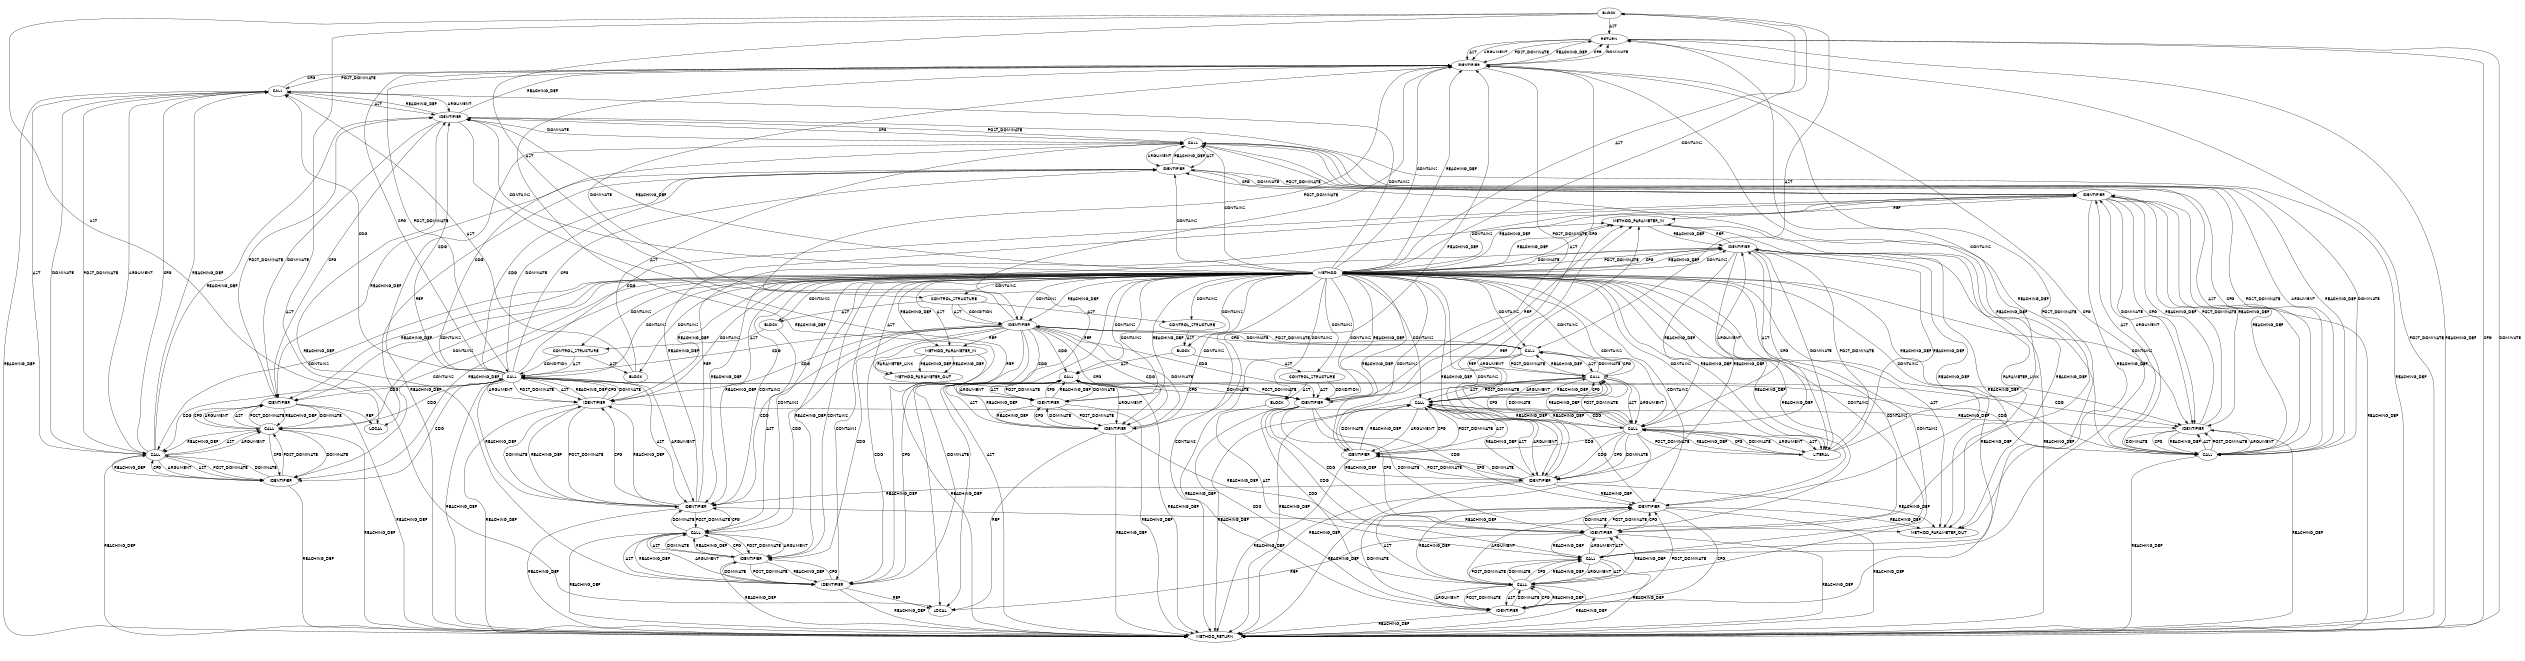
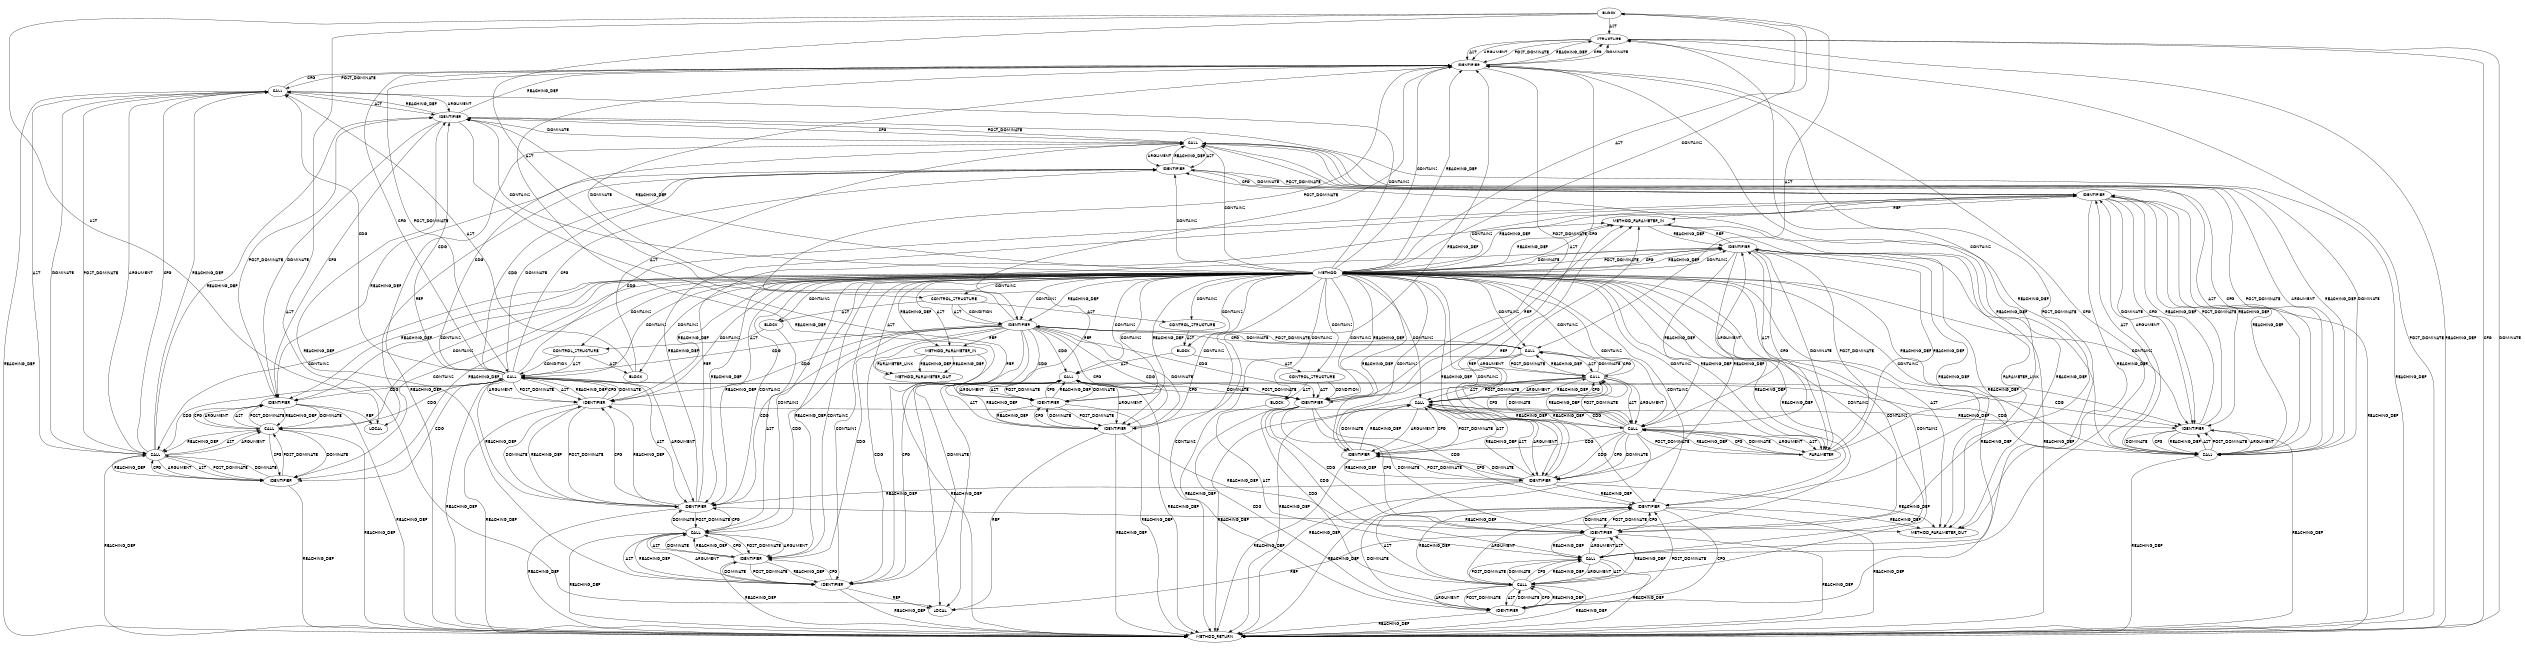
(1609, 39) -> (1609, 39)
(954, 407) -> none
(1822, 455) -> (1822, 455)
